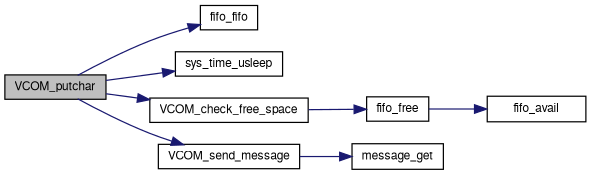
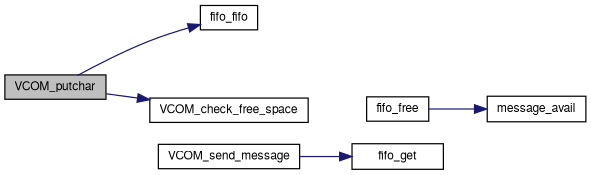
(229, 64) -> none
(331, 109) -> none
(537, 109) -> (537, 109)
(124, 122) -> none
(398, 157) -> (398, 157)
